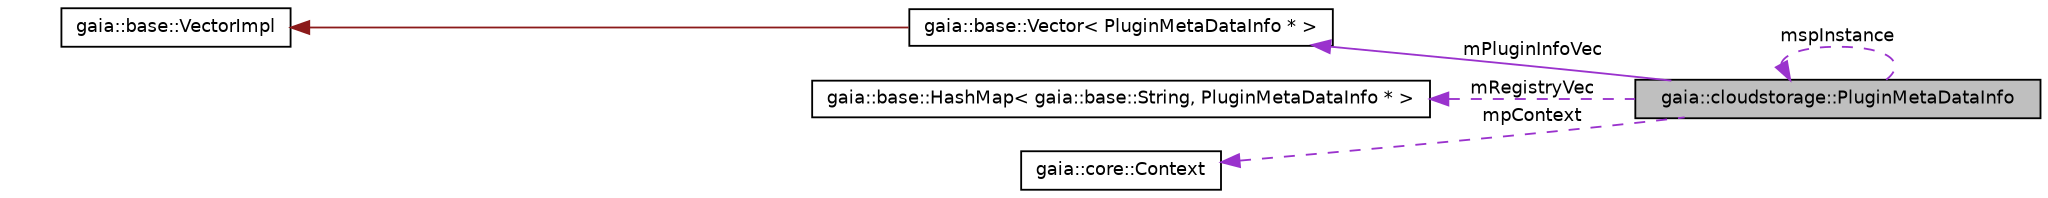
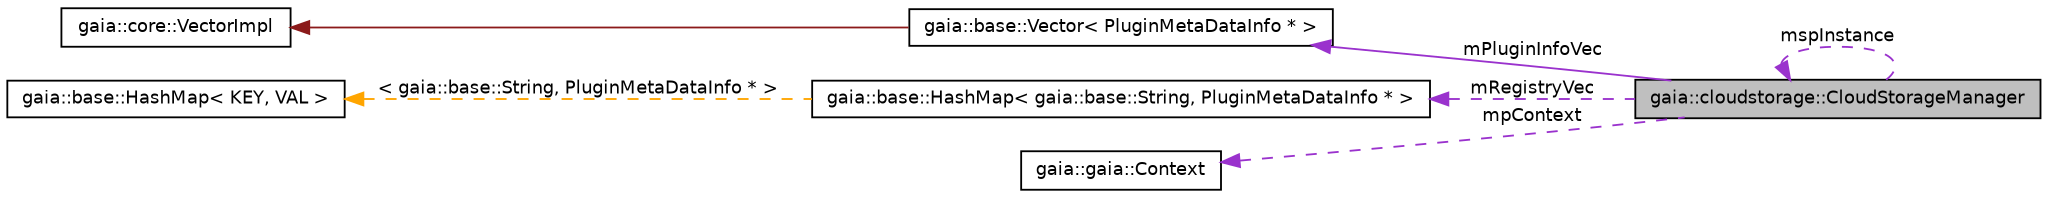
(176, 28) -> (176, 28)
none -> (176, 99)
(1838, 99) -> (1838, 99)
(1121, 170) -> (1121, 170)
